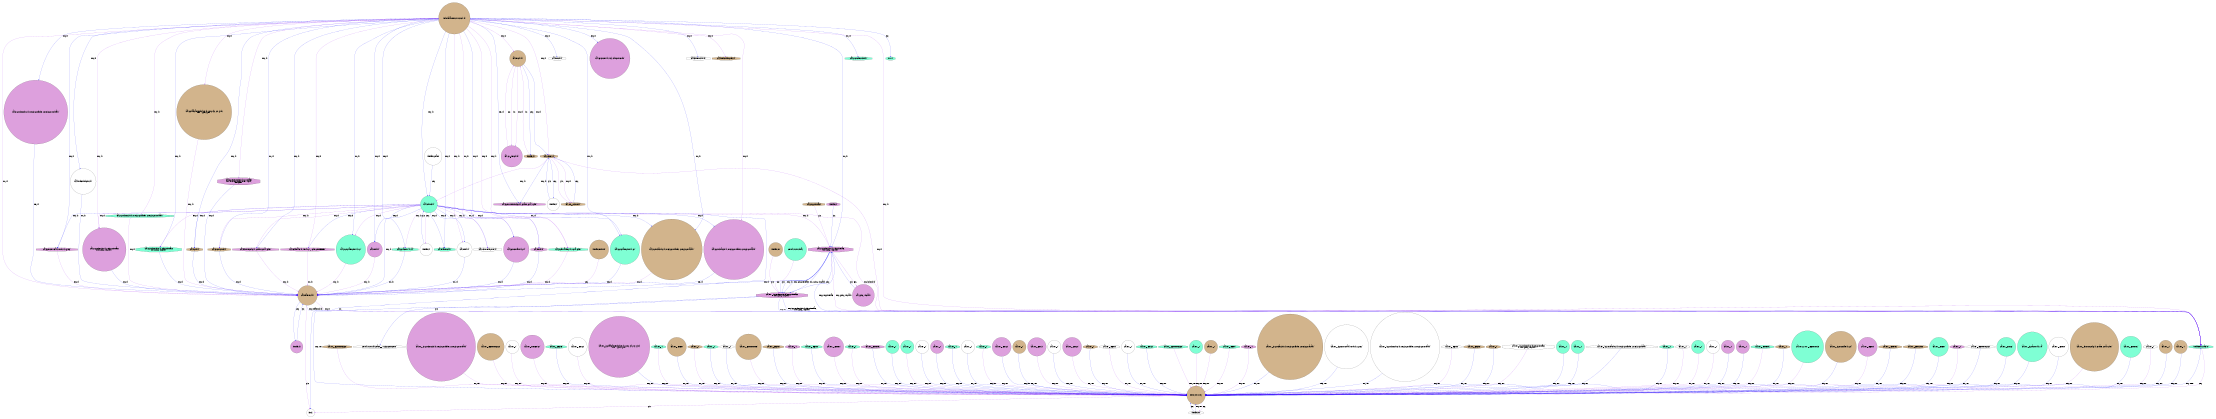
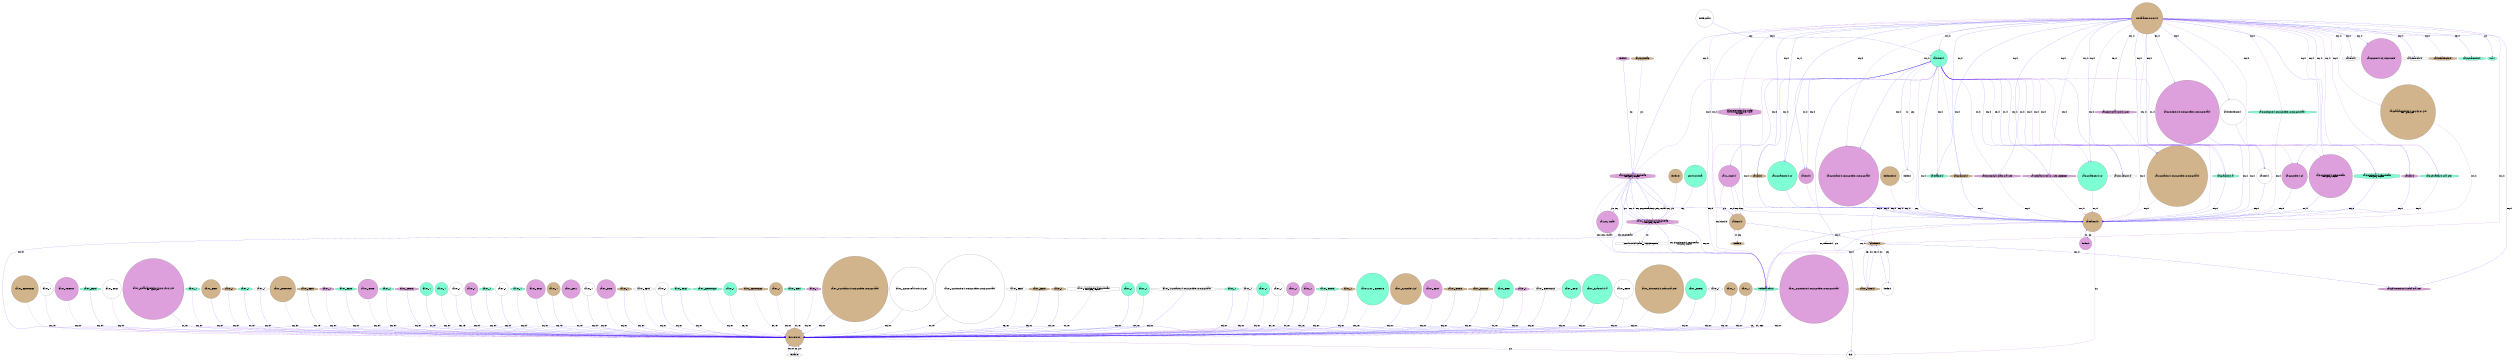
(229, 212) -> (1775, 80)
